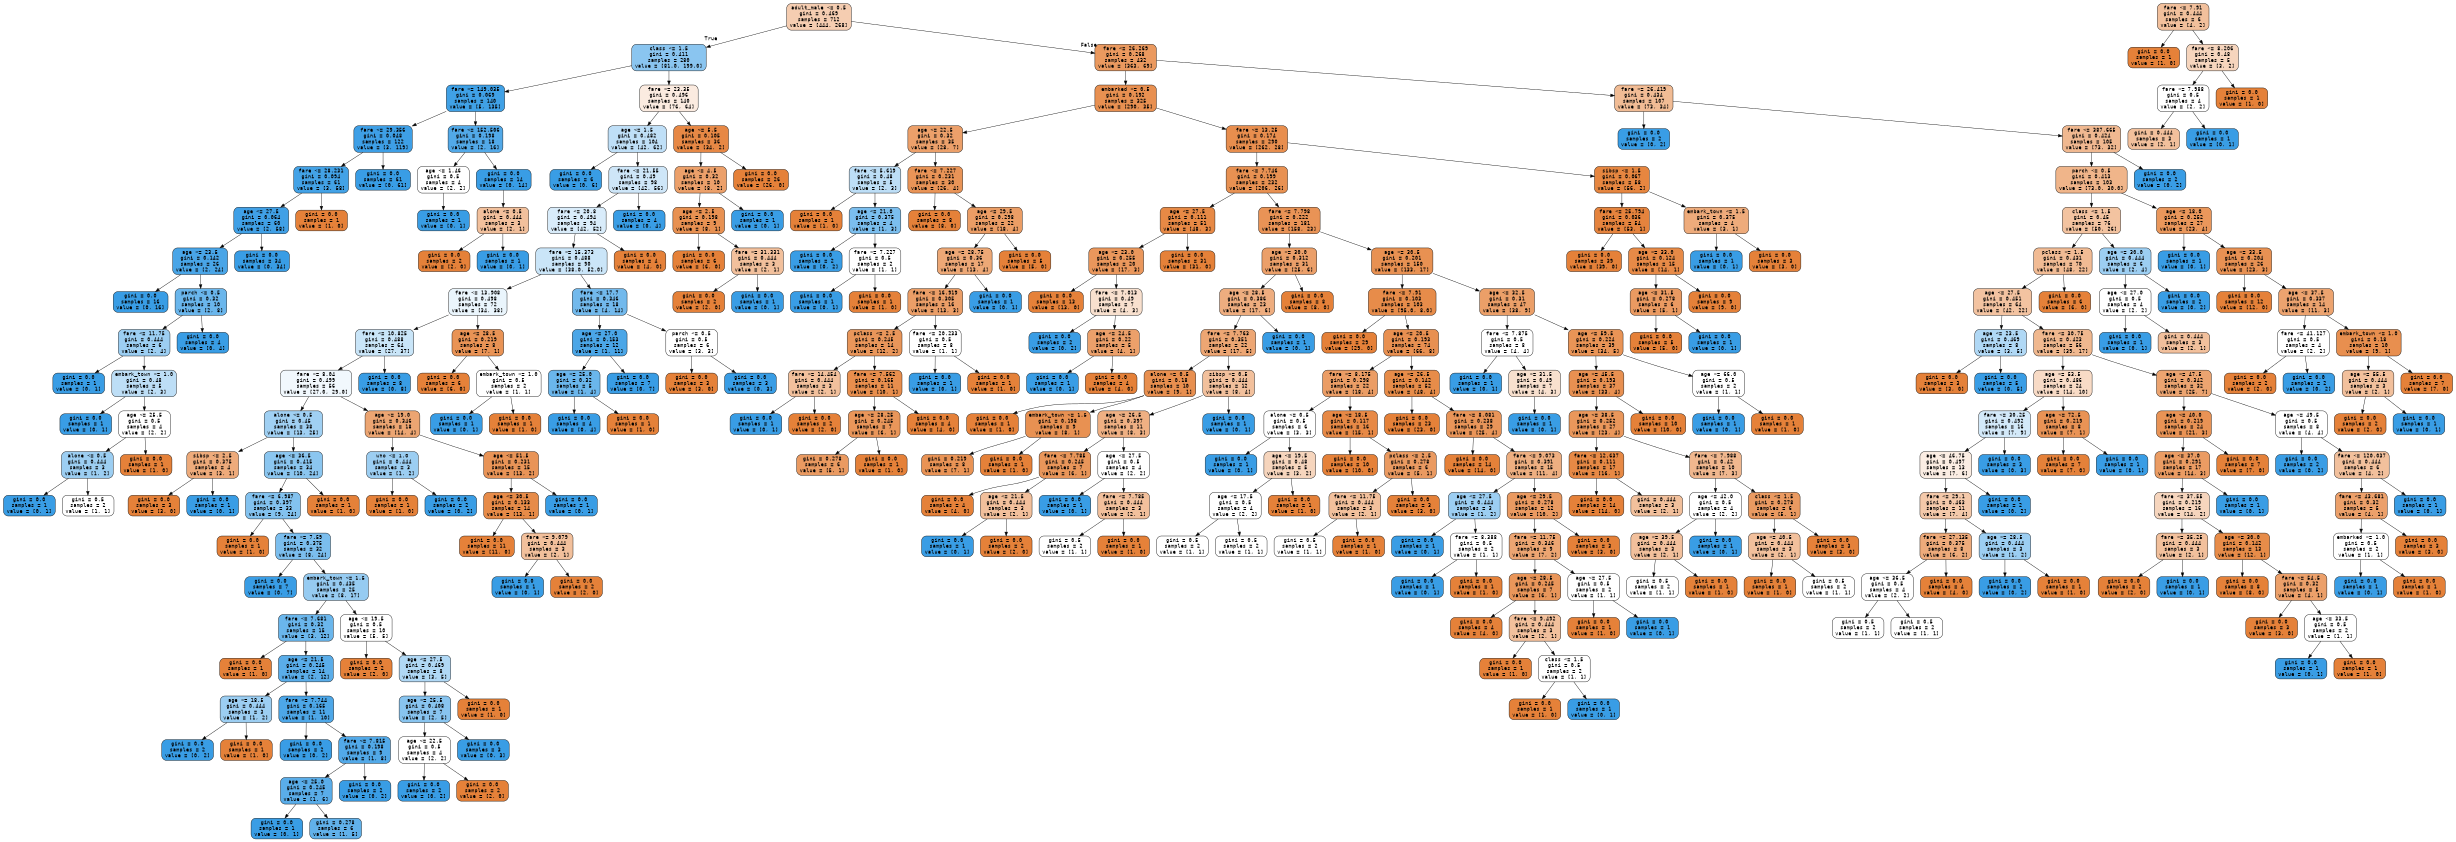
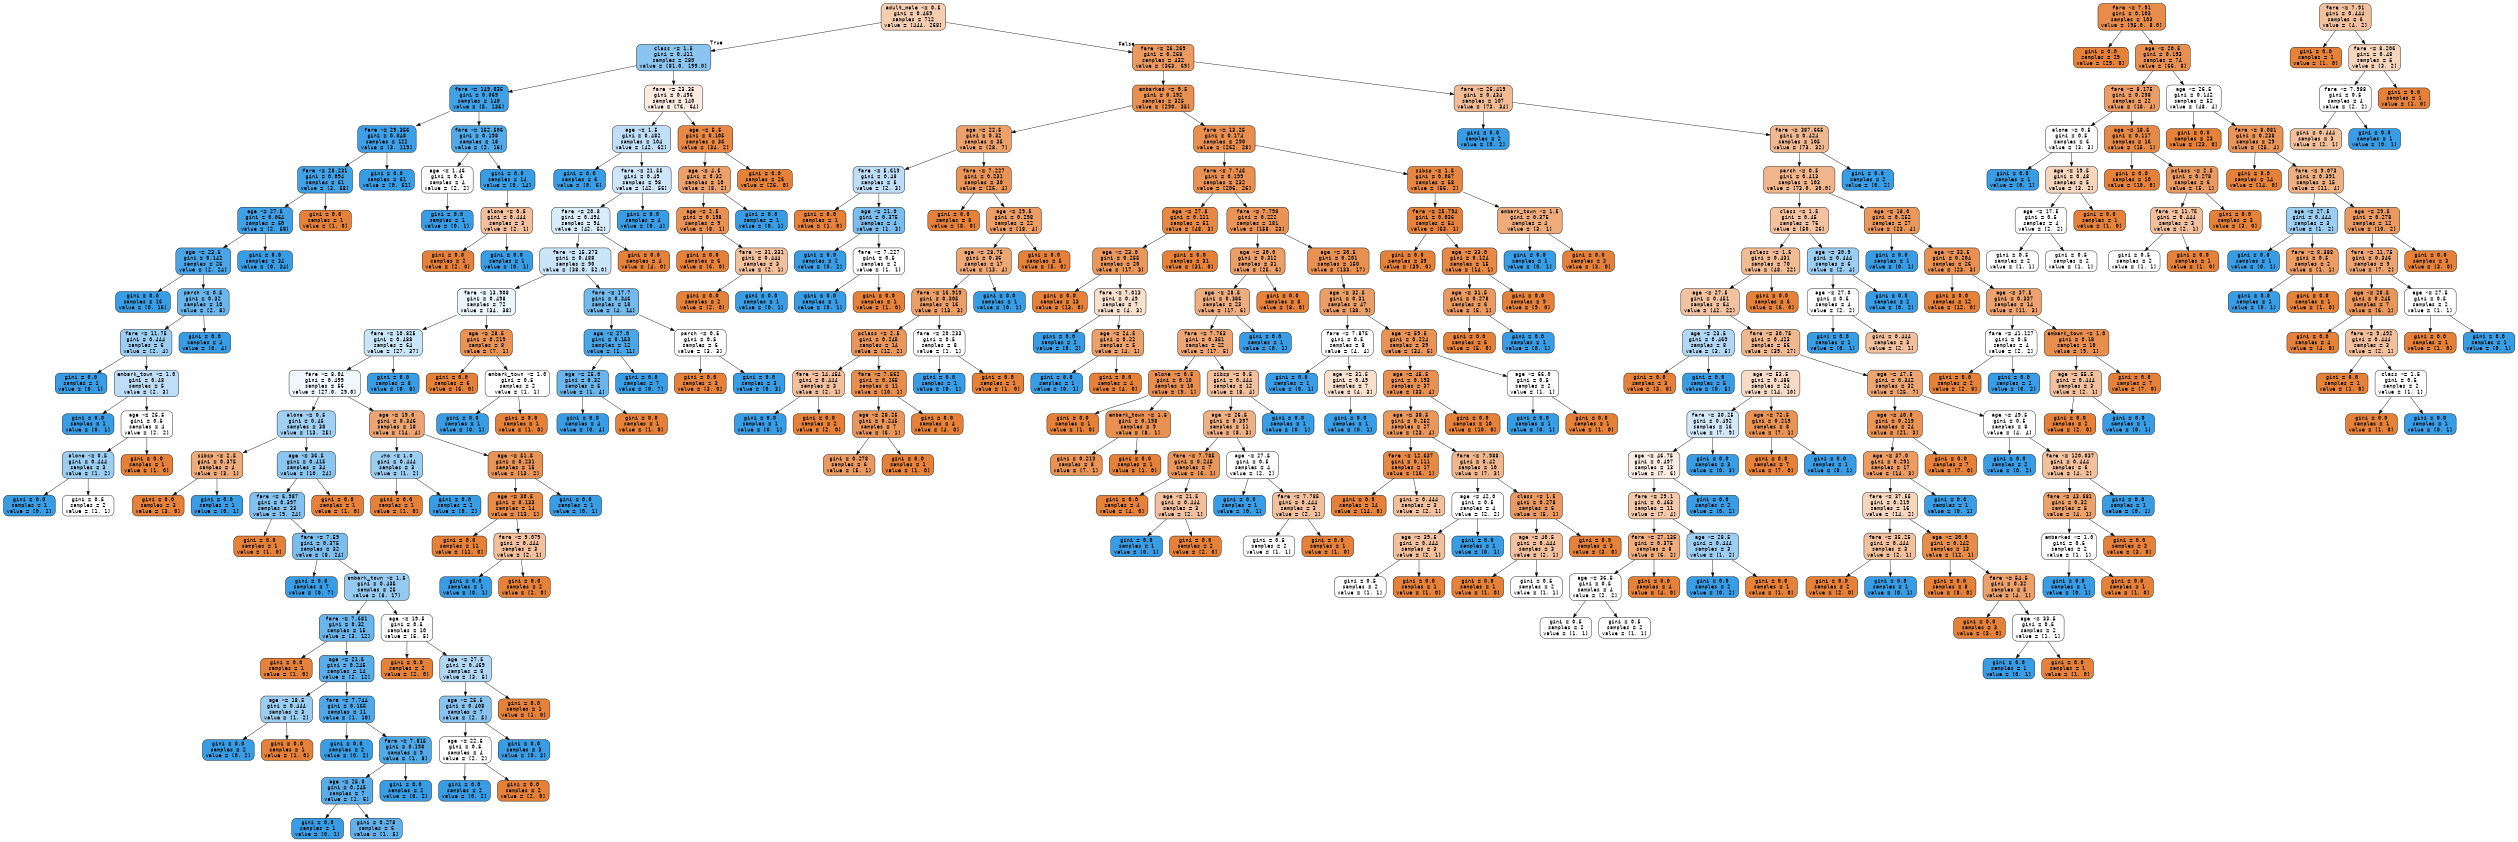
(1402, 280) -> none
(1412, 383) -> (2194, 98)
(1476, 546) -> (2312, 261)
